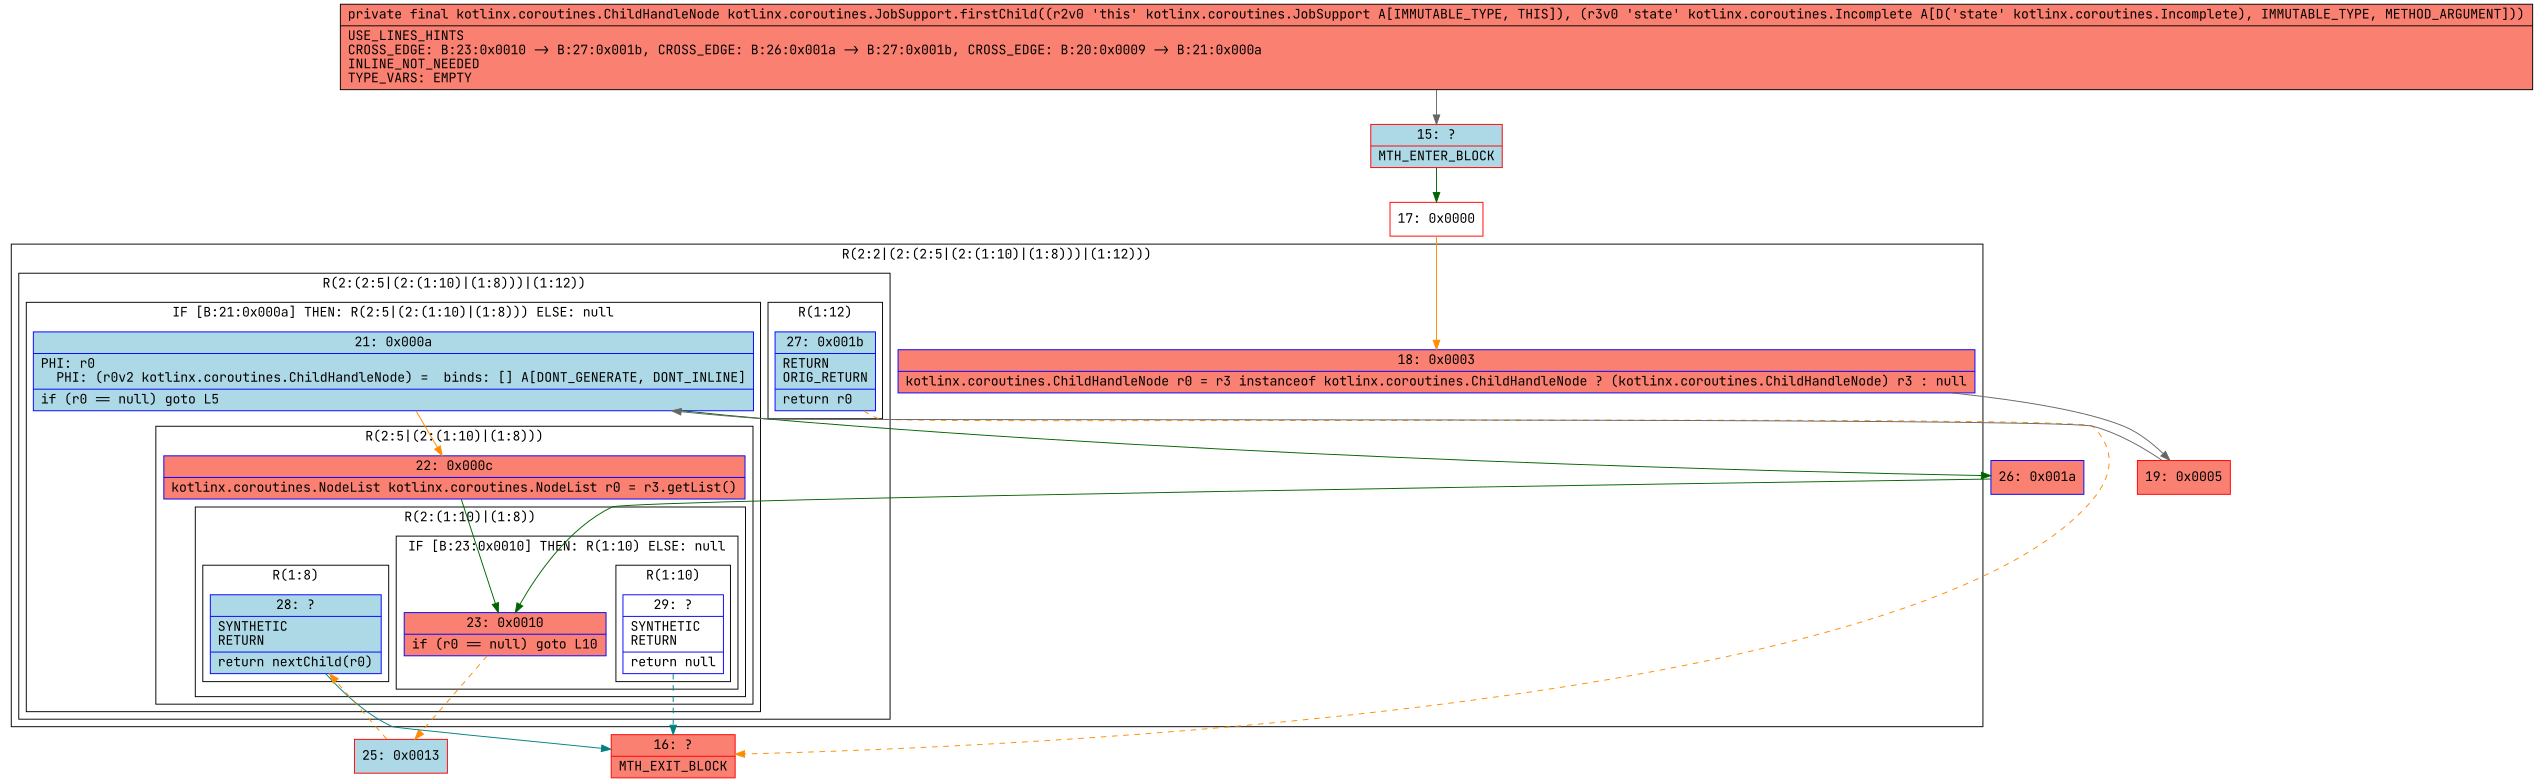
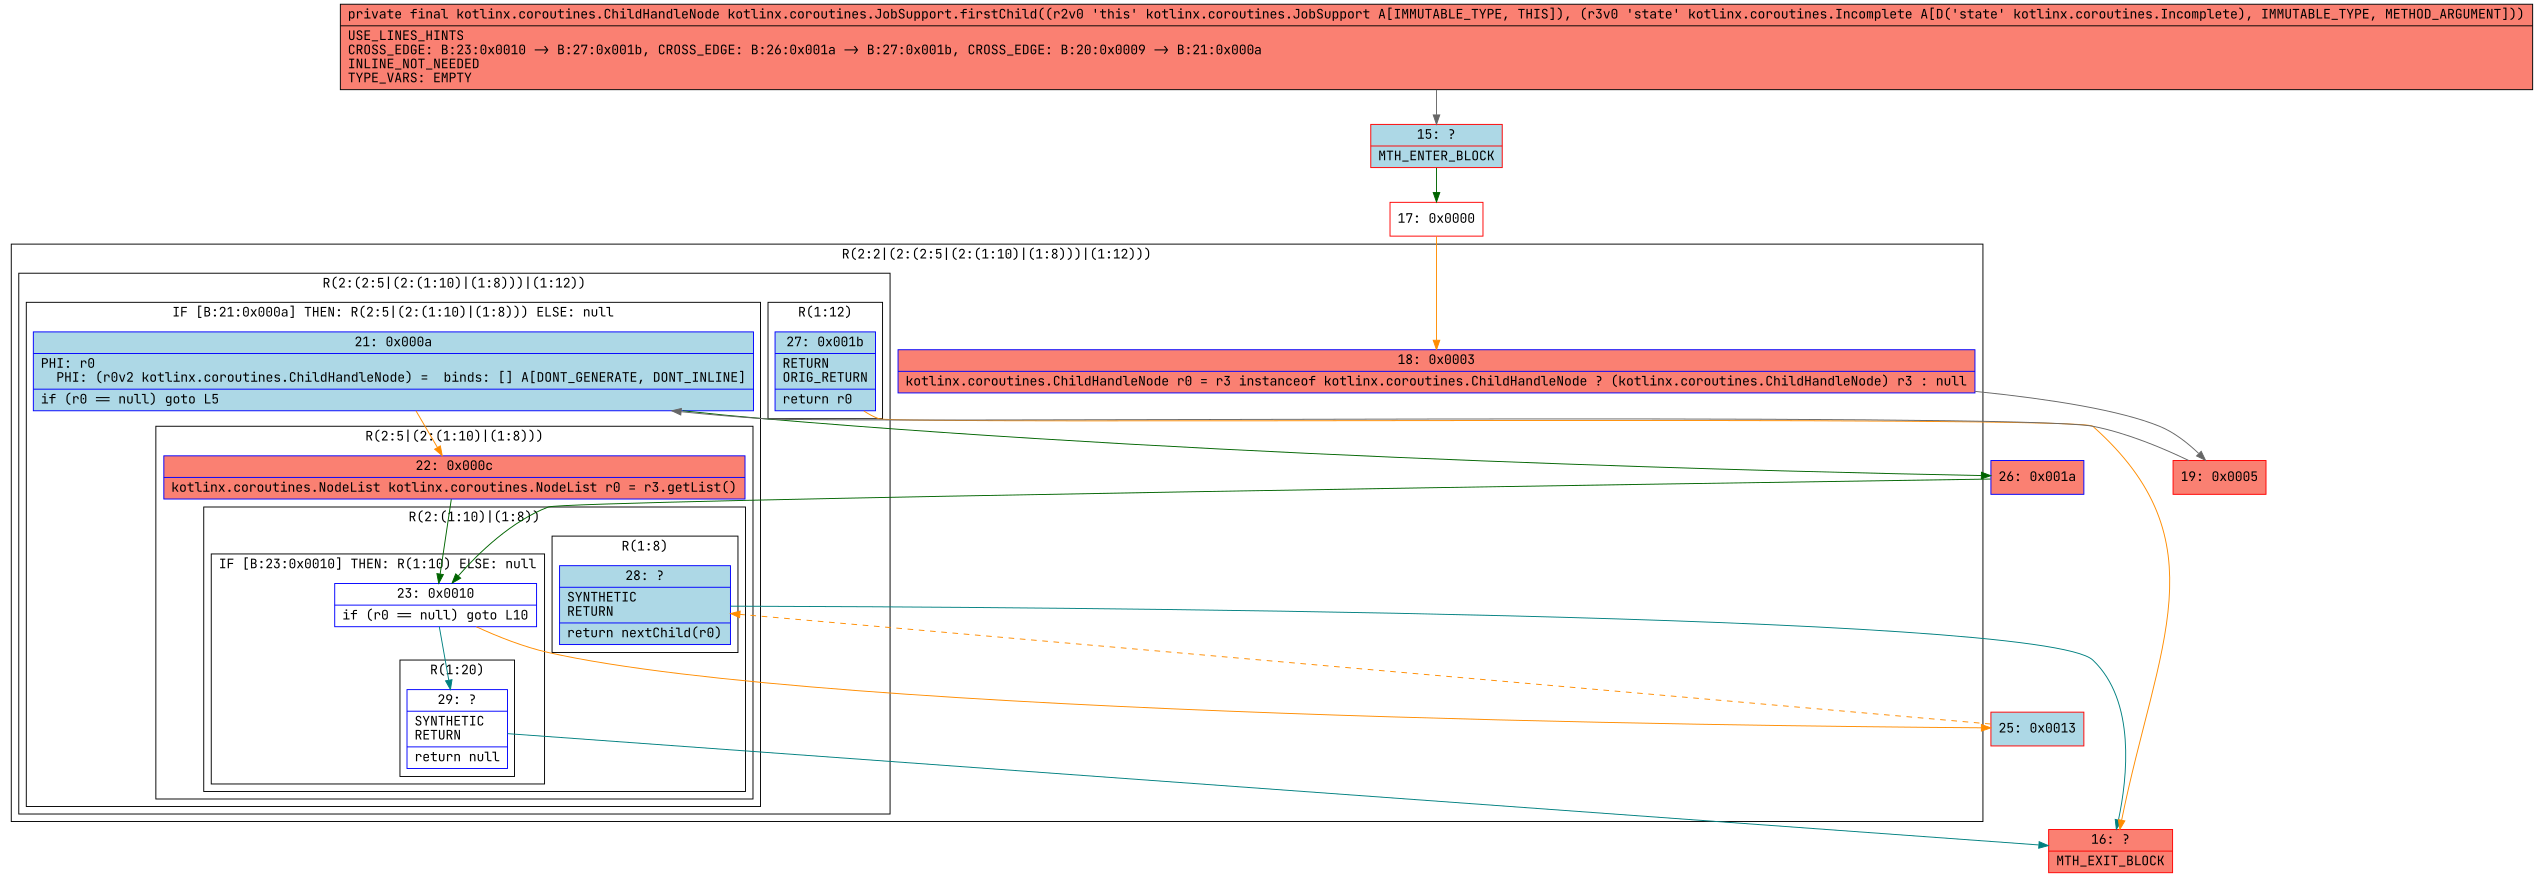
(2061, 522) -> (1689, 421)
(673, 576) -> (457, 671)
(505, 634) -> (436, 605)
none -> (444, 653)
(464, 682) -> (1225, 711)
(673, 699) -> (1273, 789)
